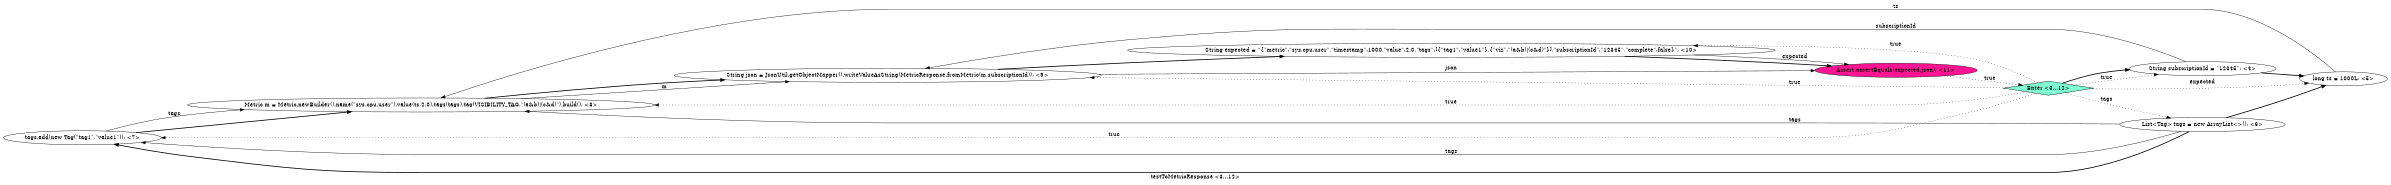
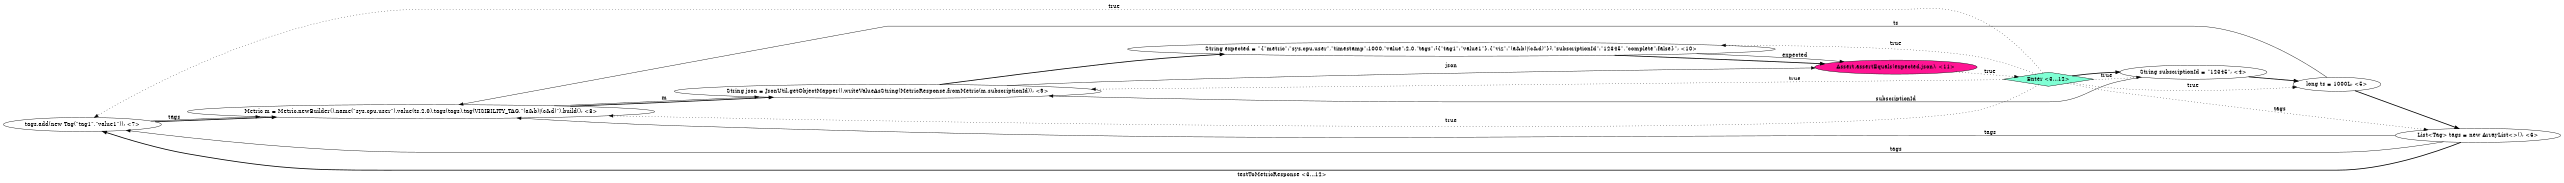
(2202, 82) -> (2193, 86)
(2274, 103) -> (2405, 109)
